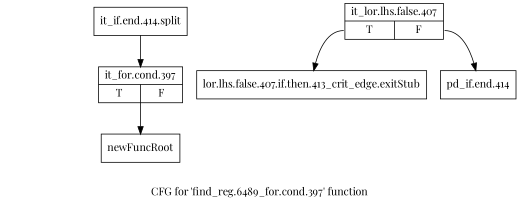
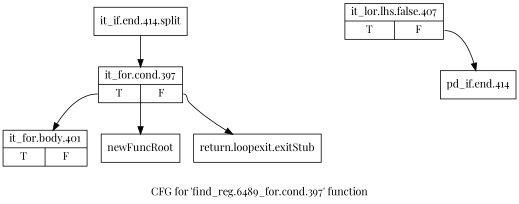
(312, 85) -> none
none -> (45, 148)
none -> (257, 148)
